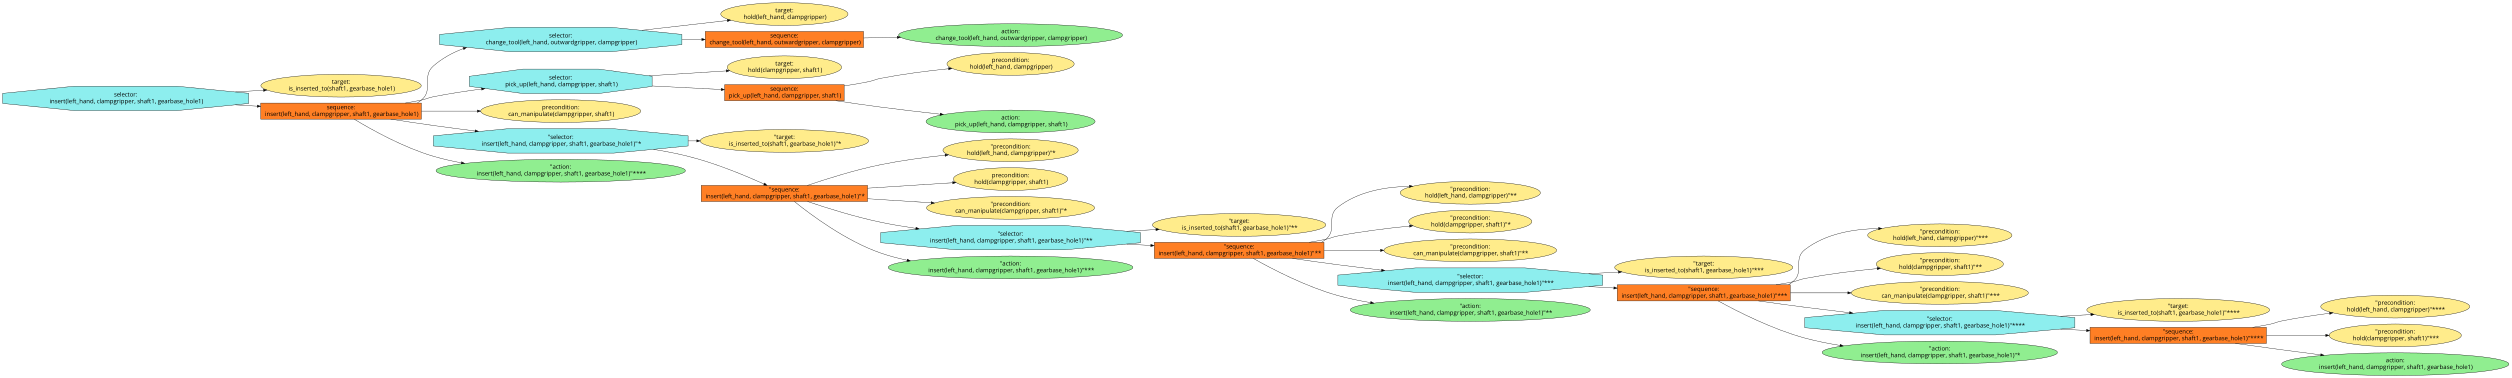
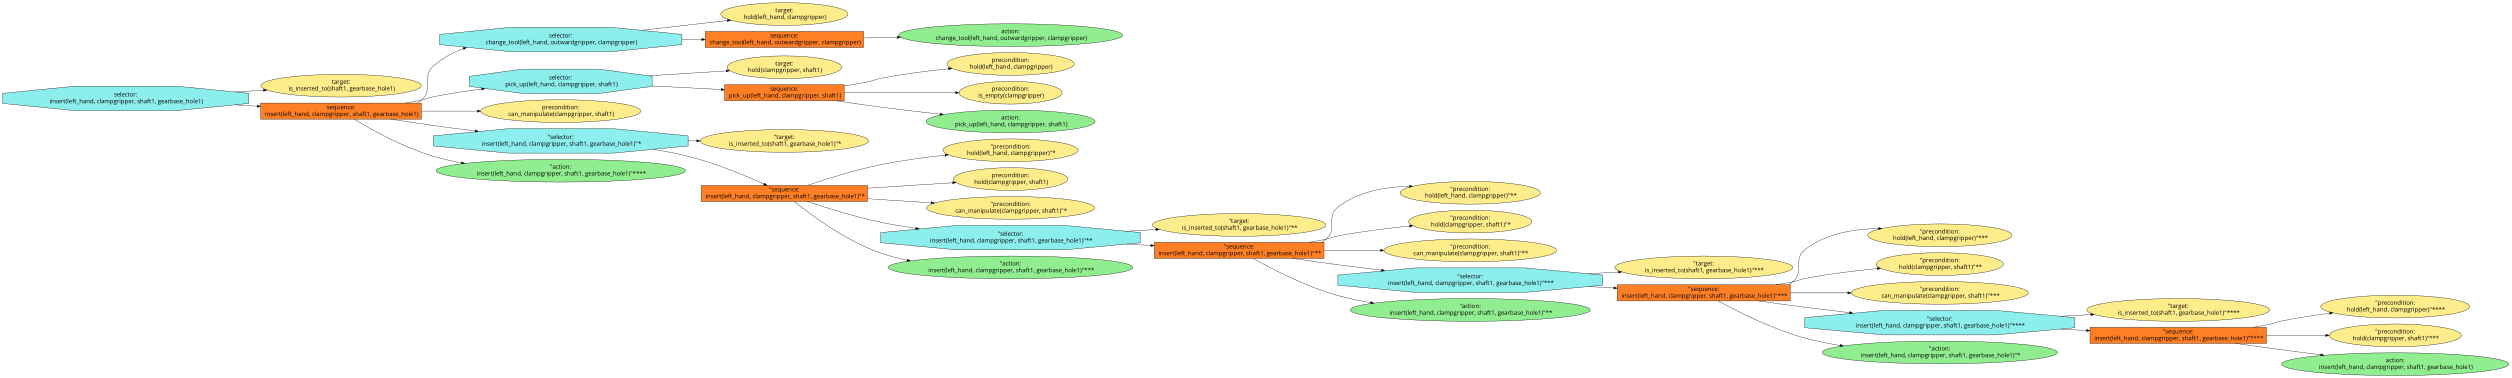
none -> (1011, 93)
